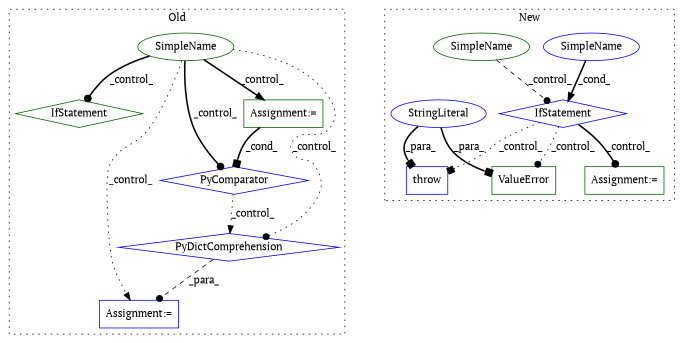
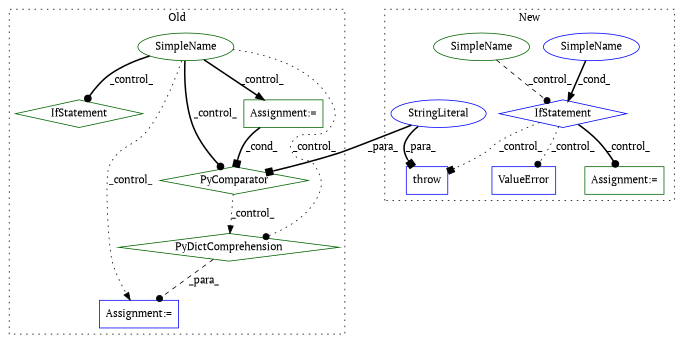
(457, 155) -> (351, 149)
(234, 180) -> (234, 180)
(524, 180) -> (524, 180)
(229, 247) -> (229, 247)
